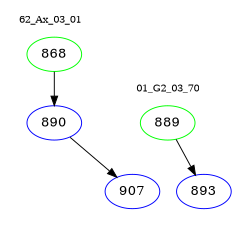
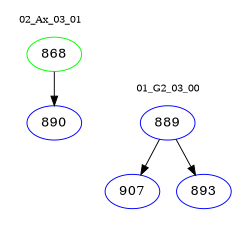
(50, 20) -> (50, 20)
(168, 89) -> (168, 89)
(168, 123) -> (168, 123)
(90, 154) -> (152, 153)
